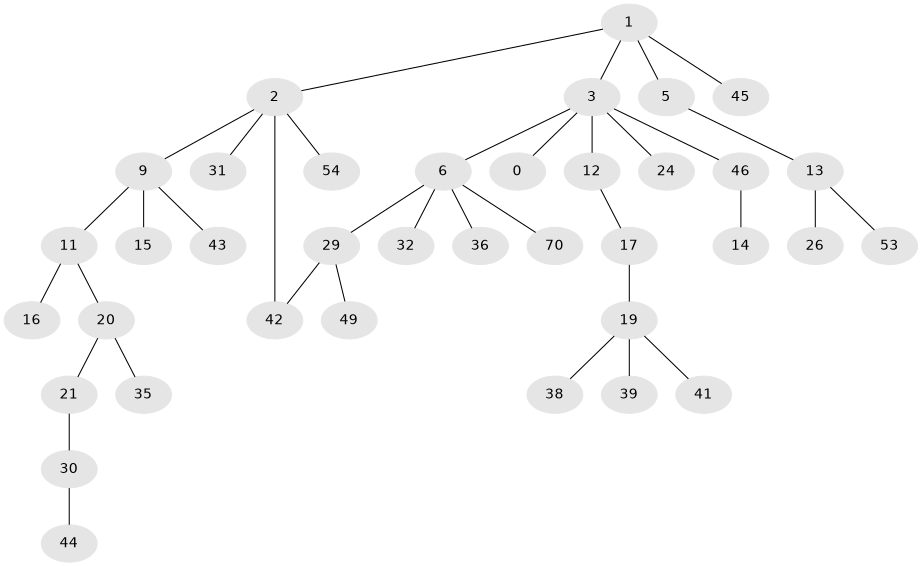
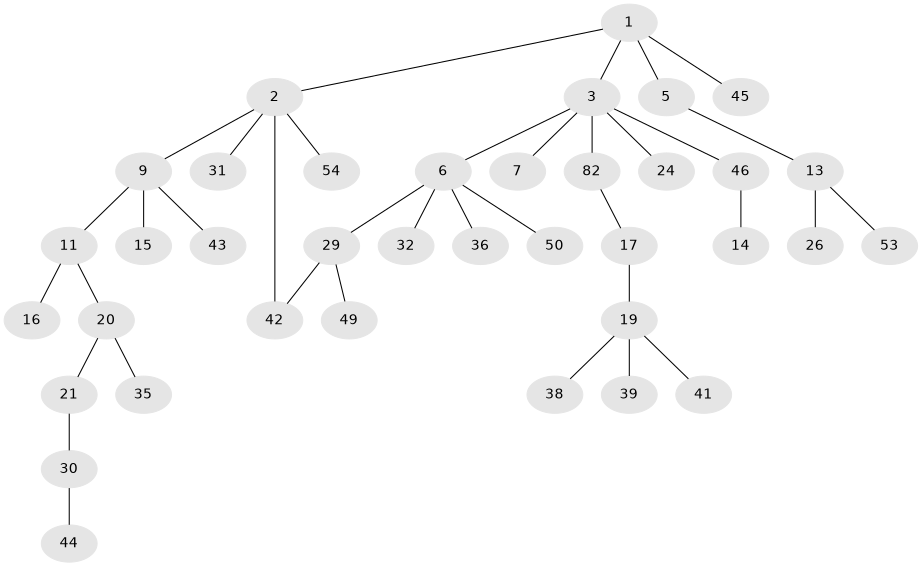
(518, 172) -> (518, 172)
(592, 172) -> (592, 172)
(555, 246) -> (555, 246)
